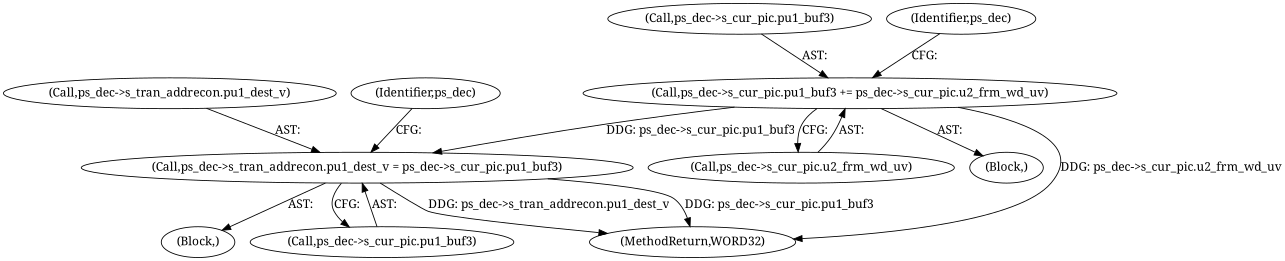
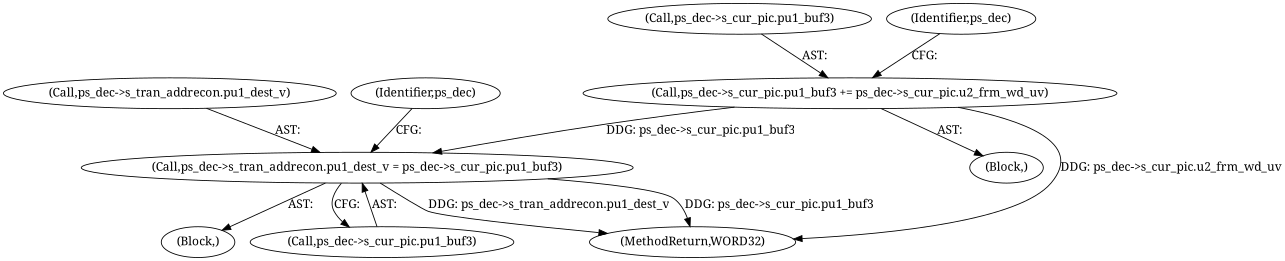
(801, 168) -> none
